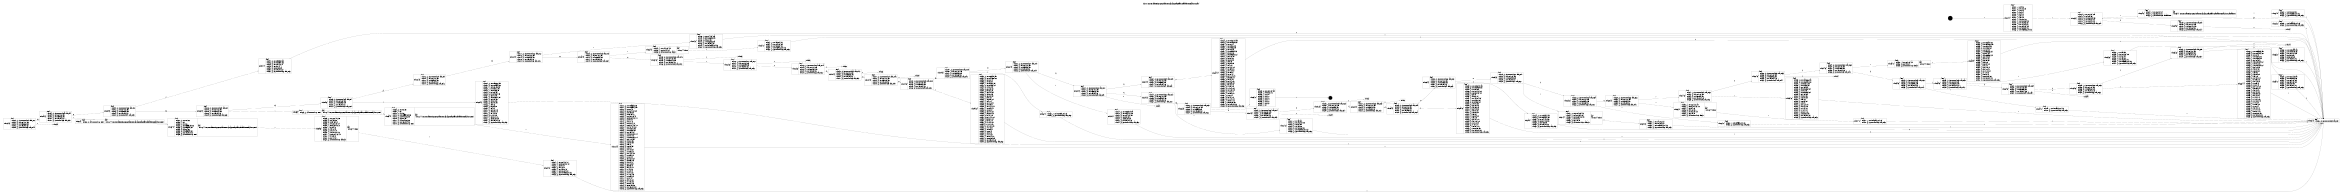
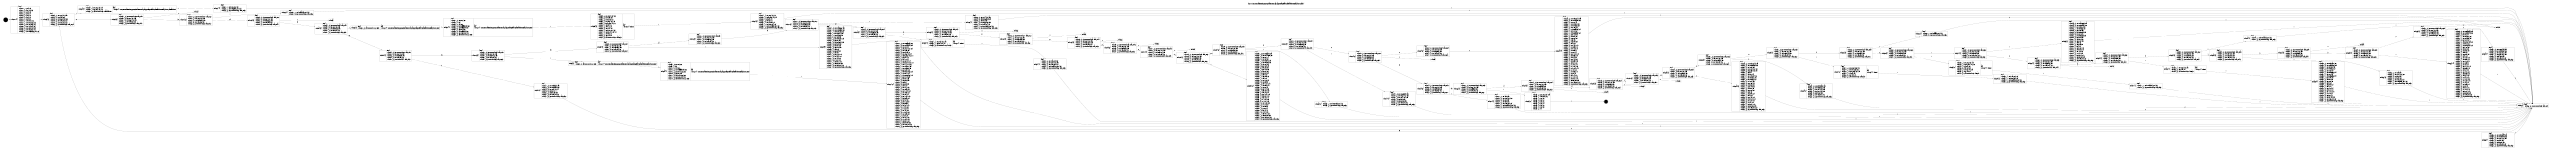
none -> (196, 20)
